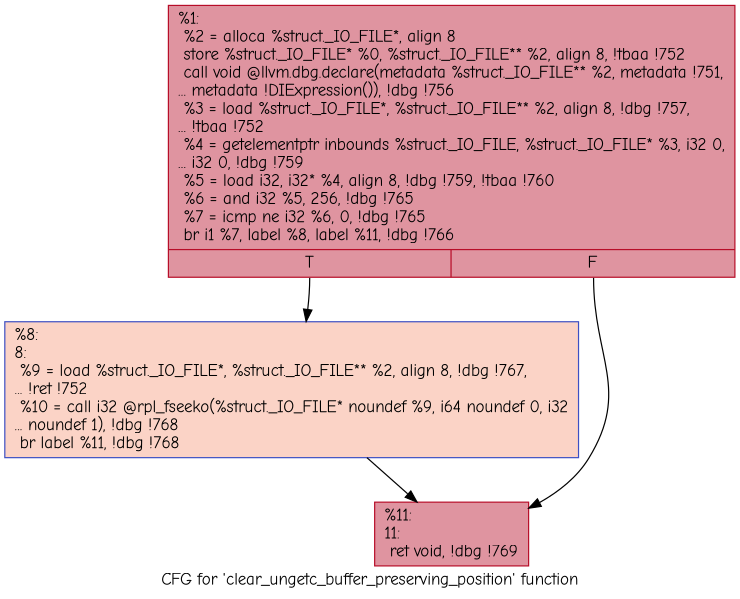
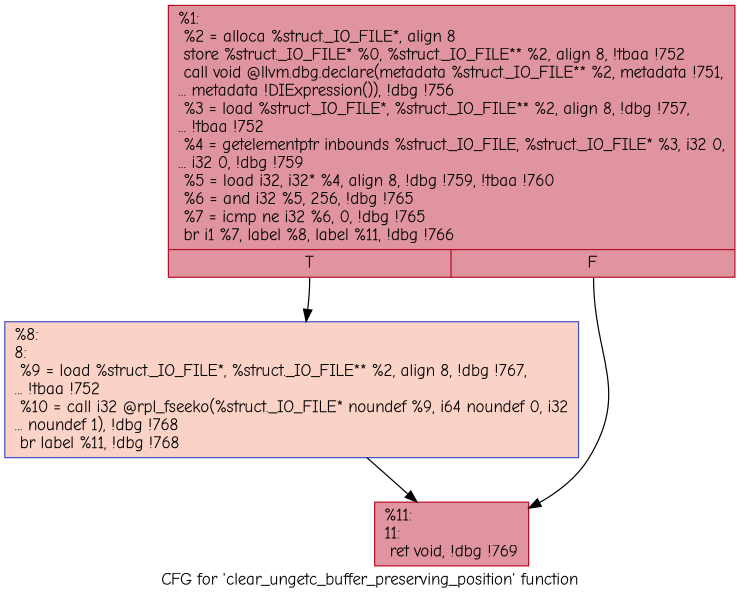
(51, 389) -> (58, 389)
